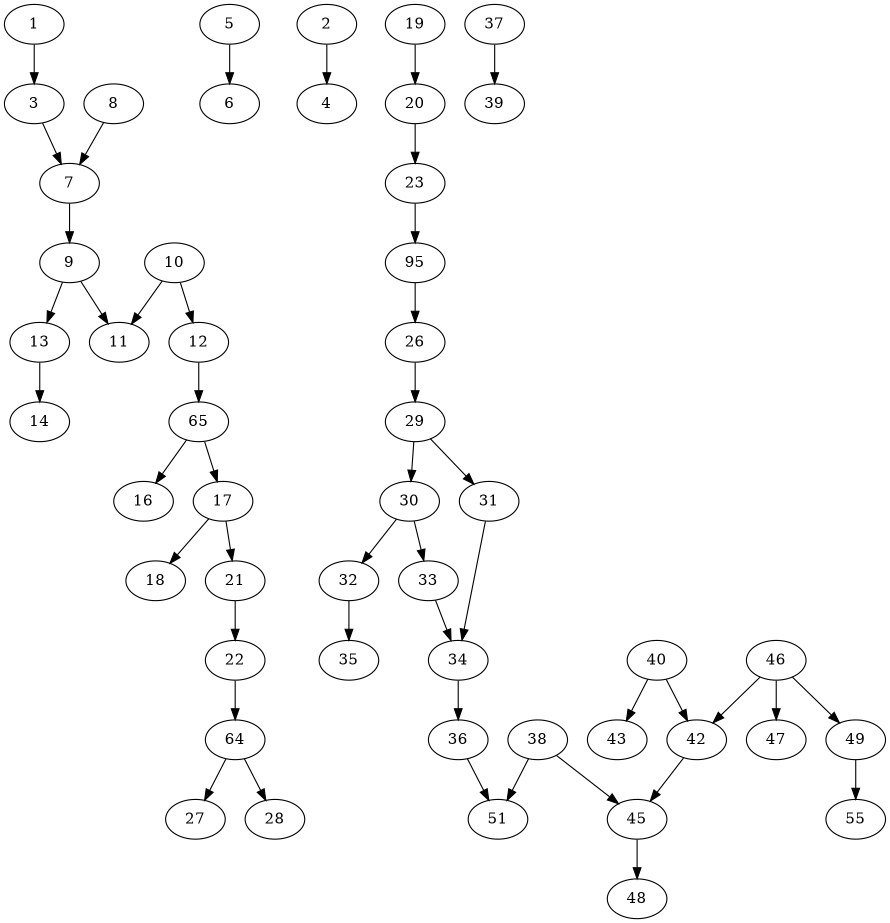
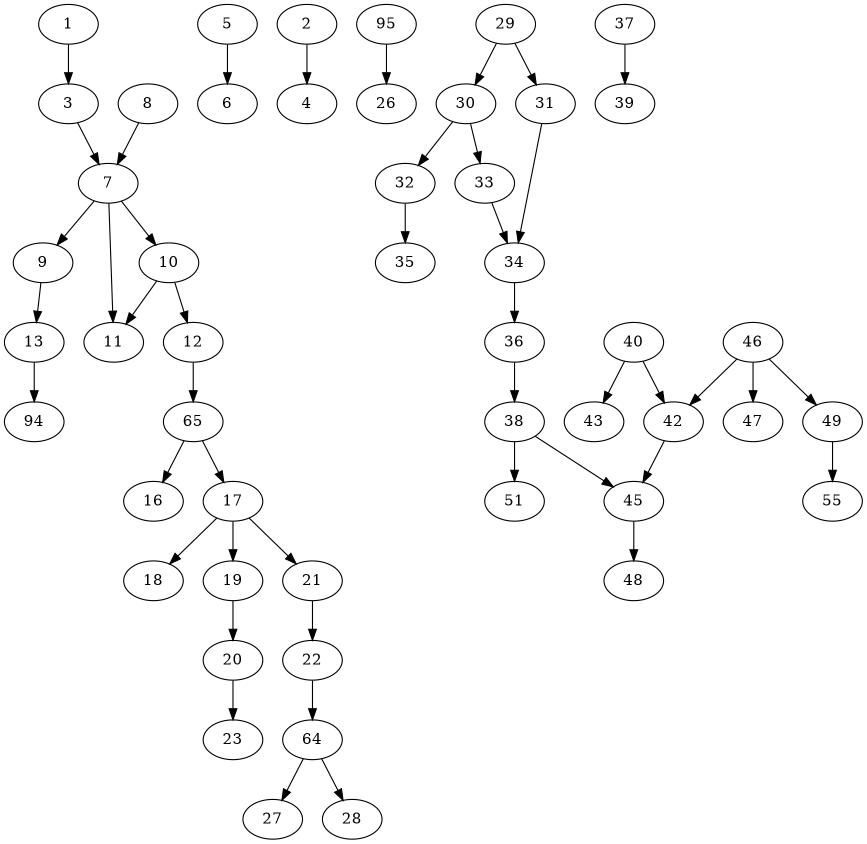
(415, 218) -> none
none -> (135, 219)
(91, 298) -> (111, 257)
(415, 377) -> none
(40, 422) -> (34, 422)
none -> (233, 536)
(476, 775) -> (515, 377)
